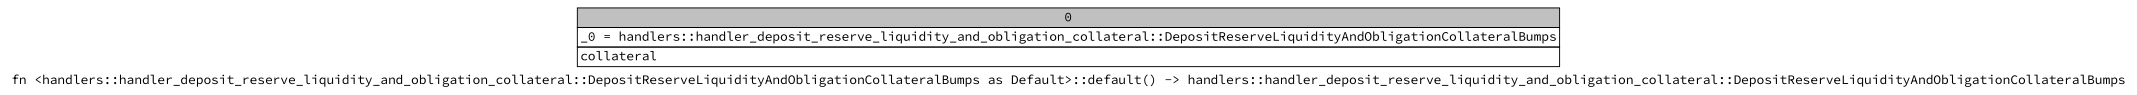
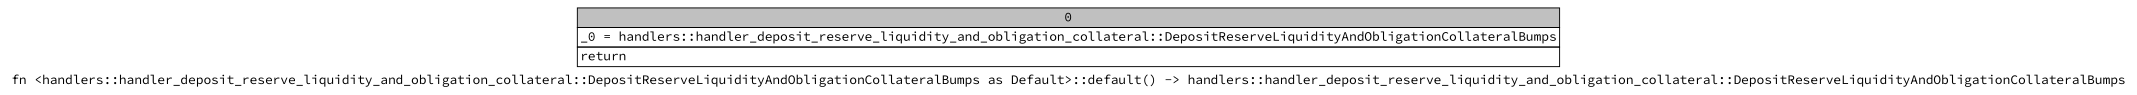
(619, 56) -> (603, 56)
